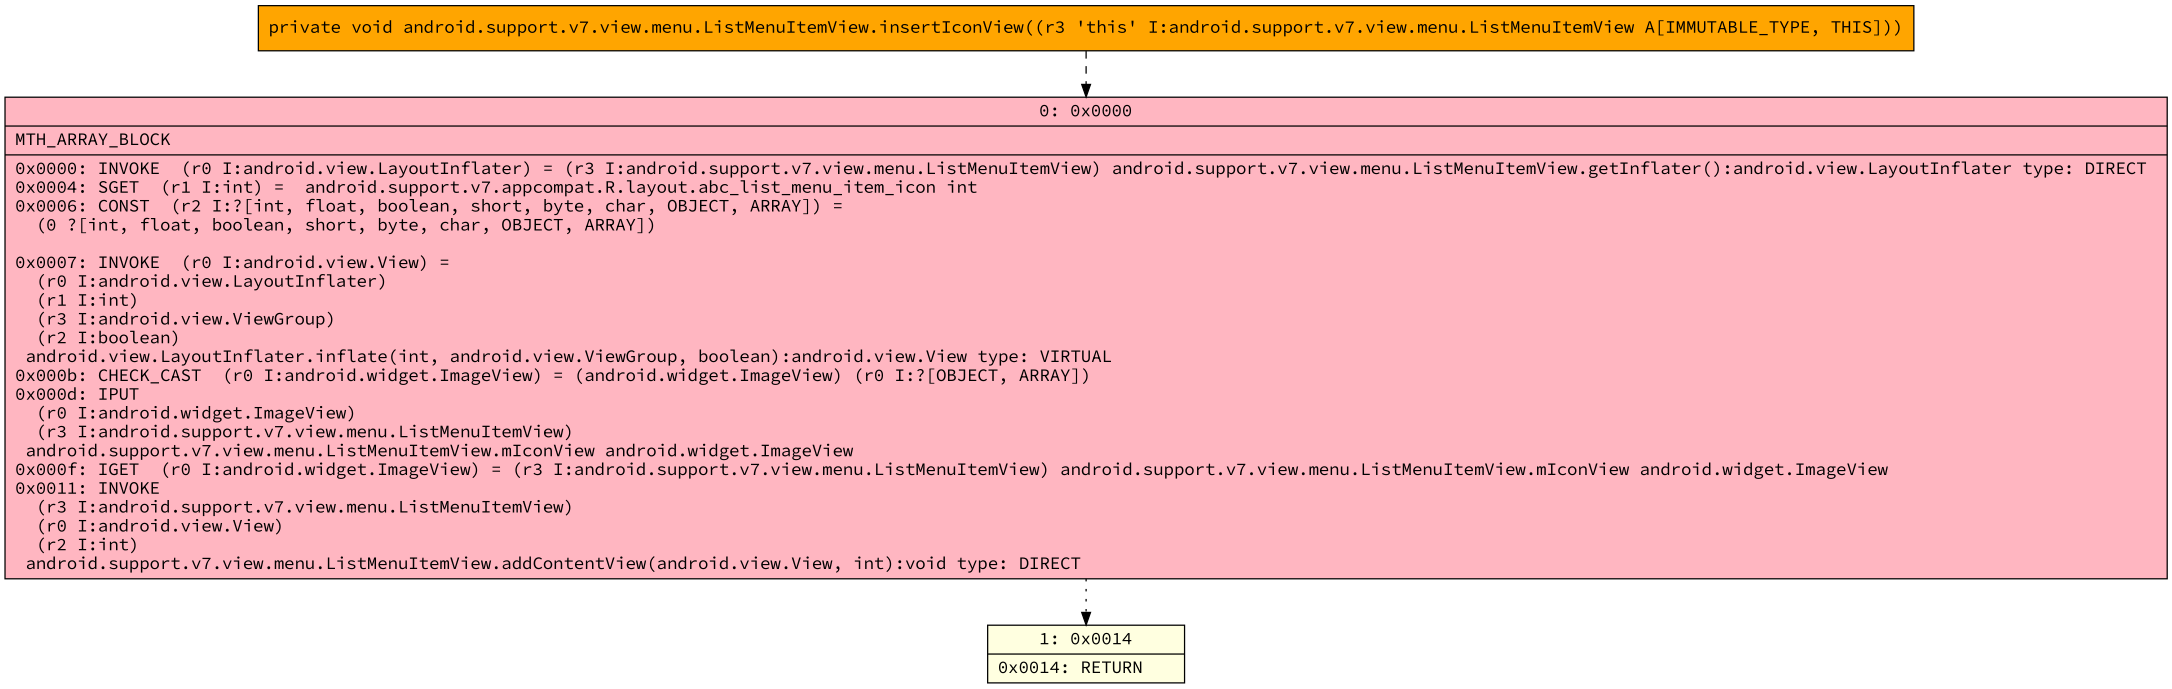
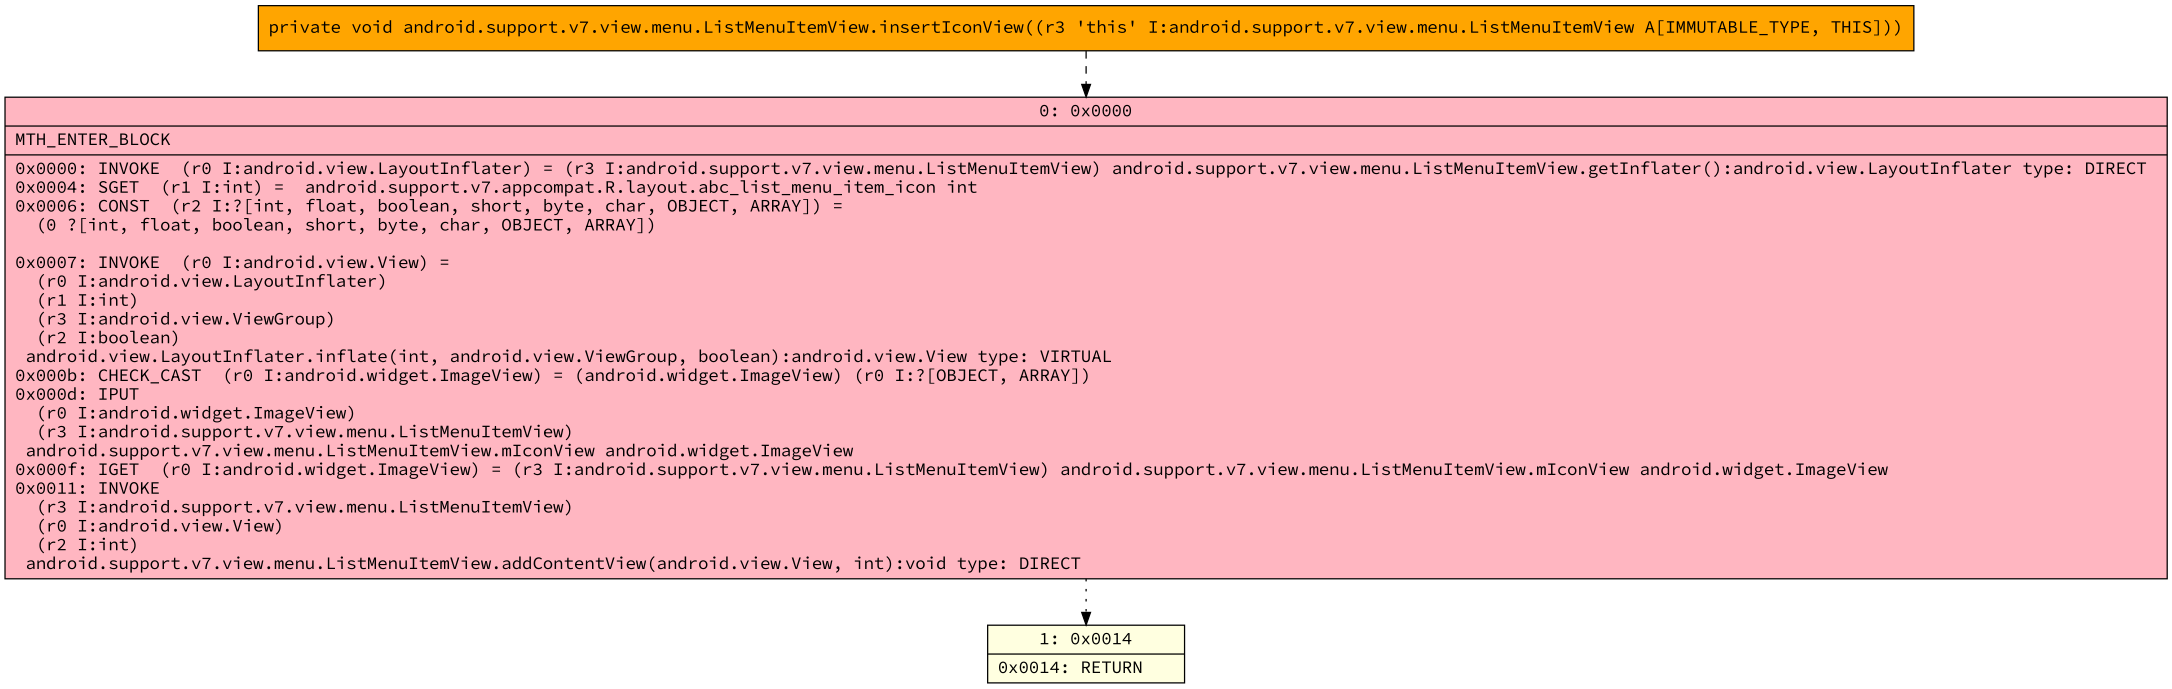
(93, 140) -> (93, 140)
